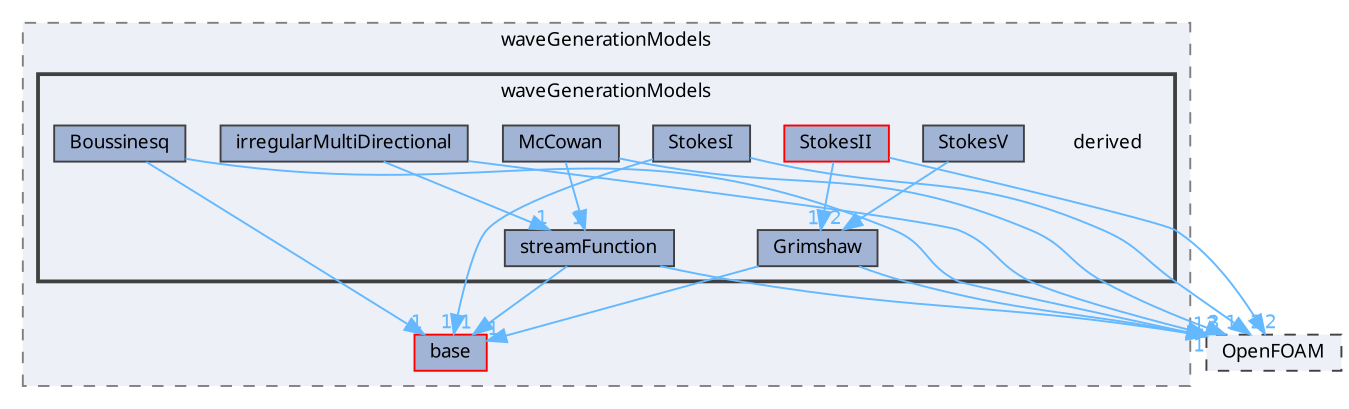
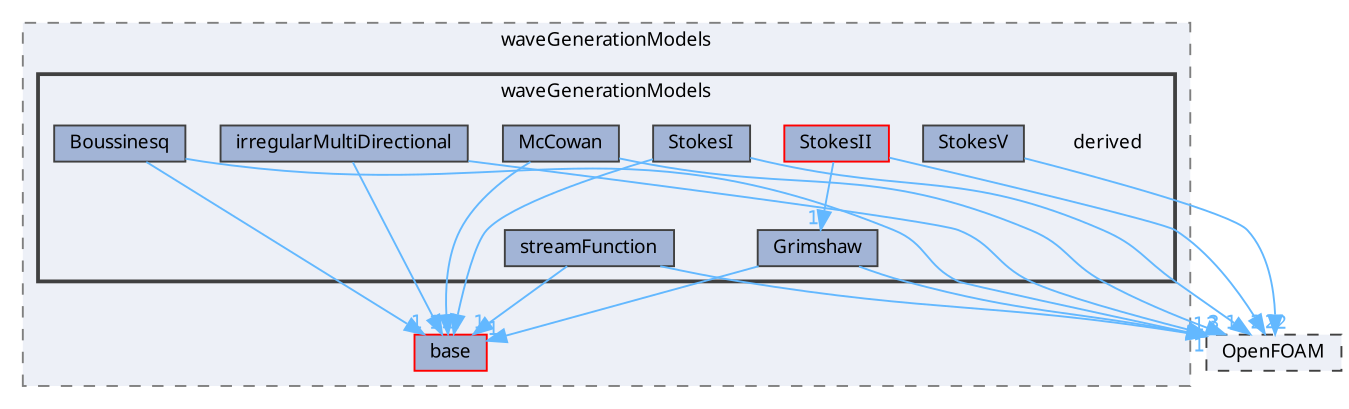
(458, 192) -> (393, 240)
(576, 198) -> (463, 225)
(886, 202) -> (1158, 195)
